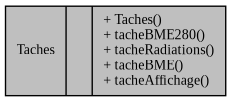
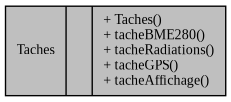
(143, 65) -> (141, 65)
